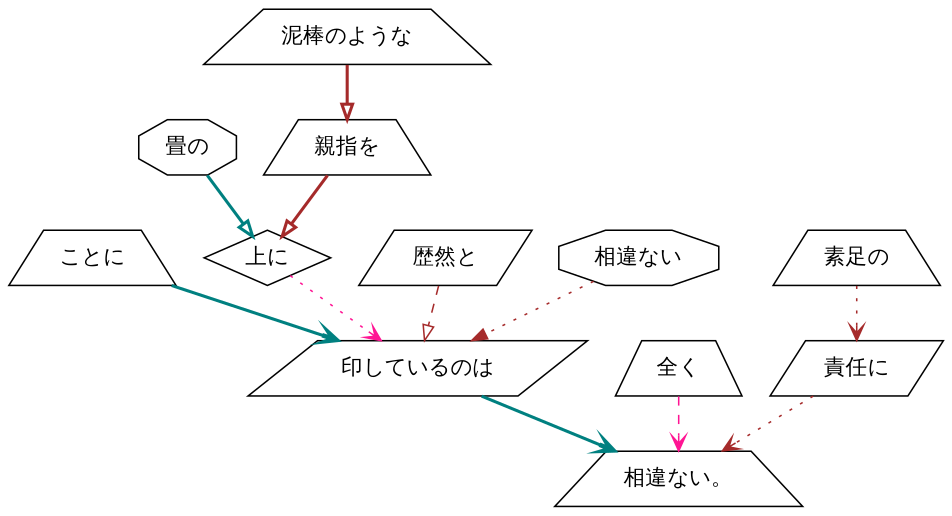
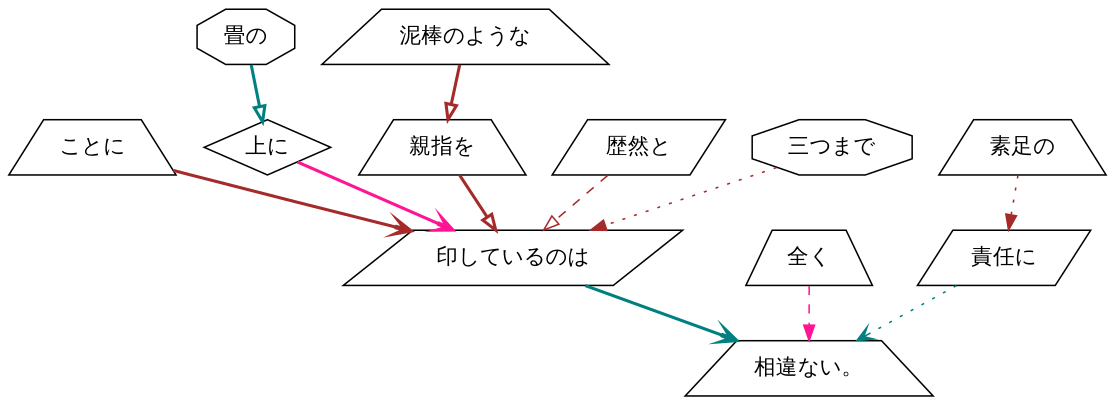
(310, 200) -> (473, 196)
(639, 258) -> (832, 147)
(329, 304) -> (368, 193)
(857, 306) -> (1015, 195)
(248, 311) -> (285, 199)
(679, 416) -> (809, 306)
(775, 419) -> (914, 309)
